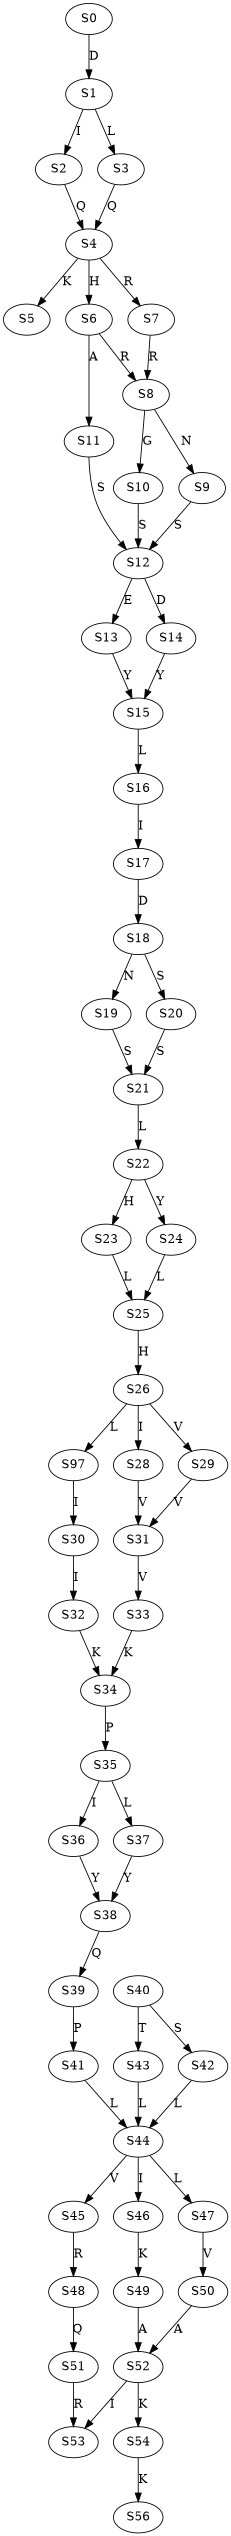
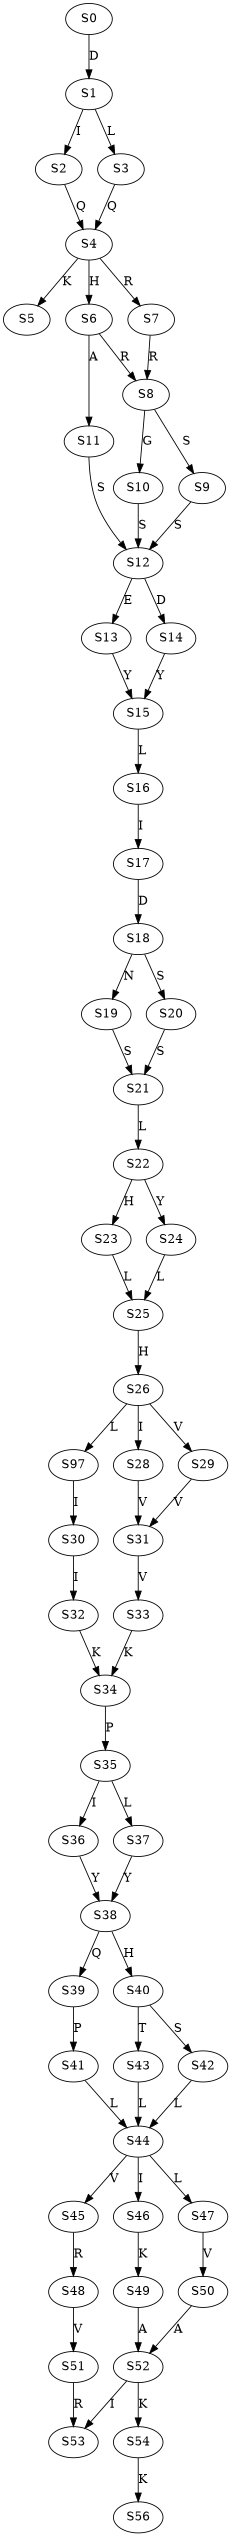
(187, 441) -> (187, 441)
none -> (120, 1950)
(78, 2329) -> (78, 2329)
